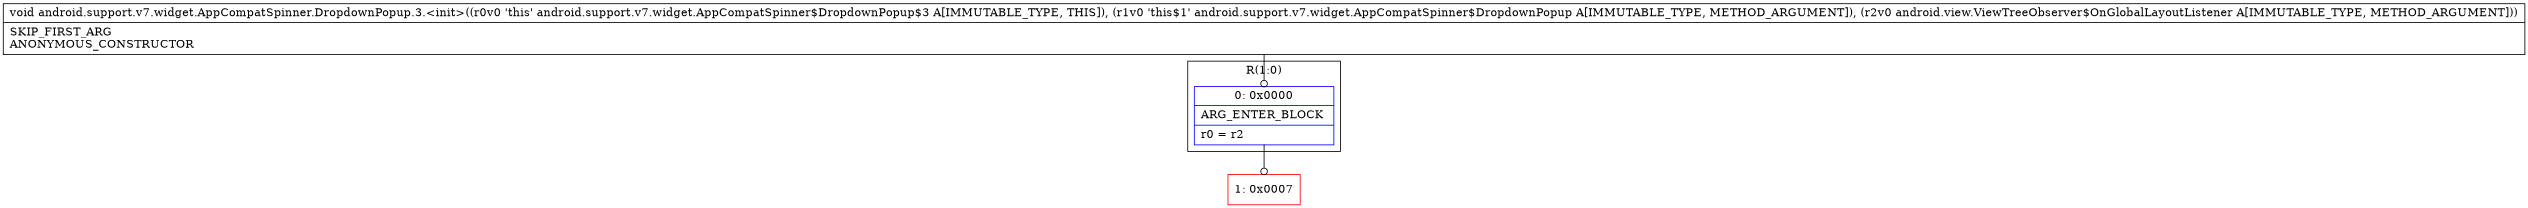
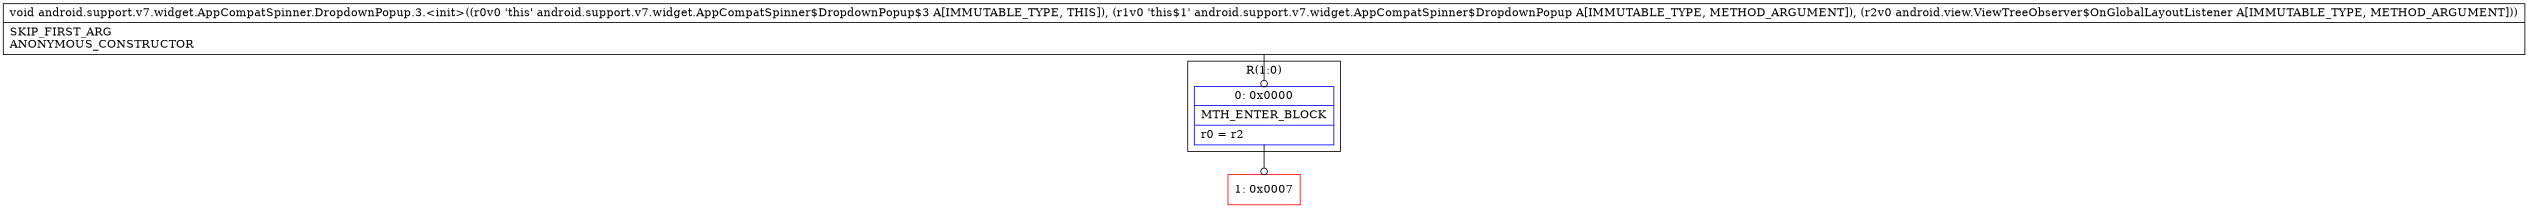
(1262, 115) -> (1264, 115)
